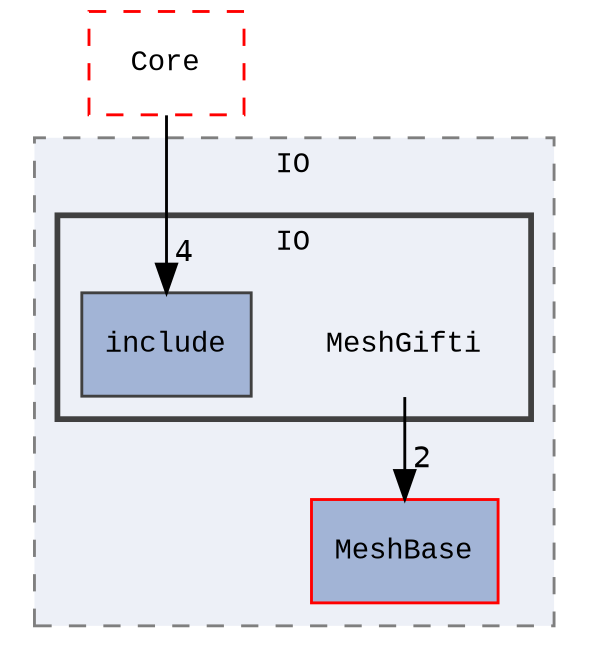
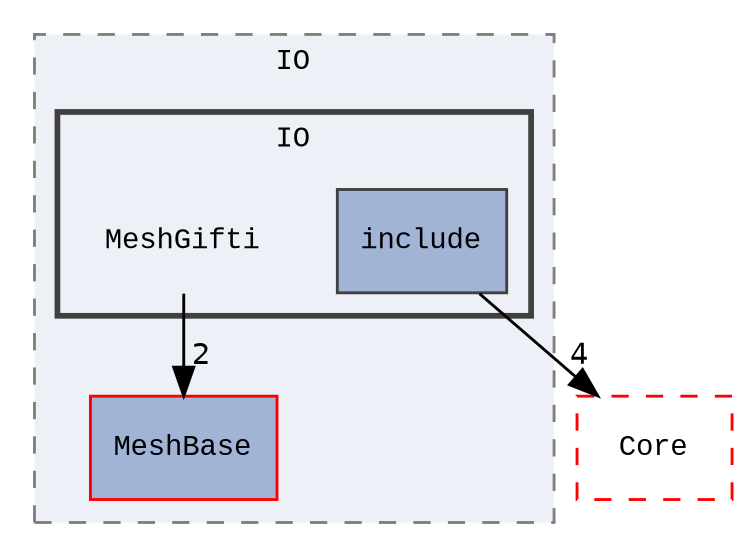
(167, 189) -> (528, 335)
